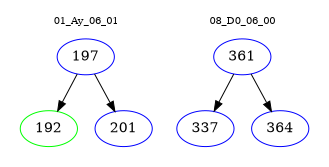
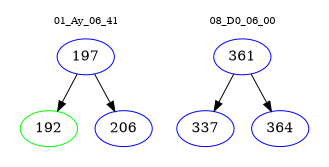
(86, 21) -> (86, 21)
(124, 129) -> (124, 129)
